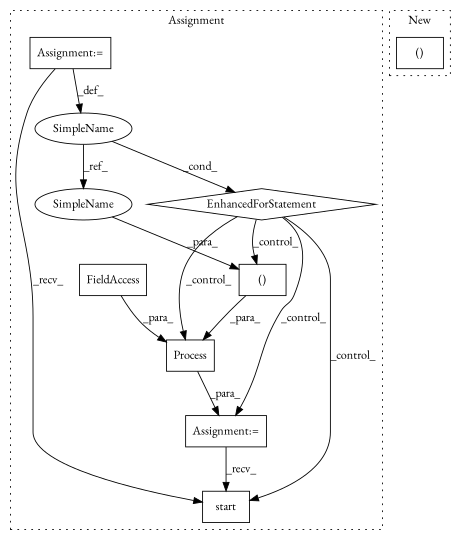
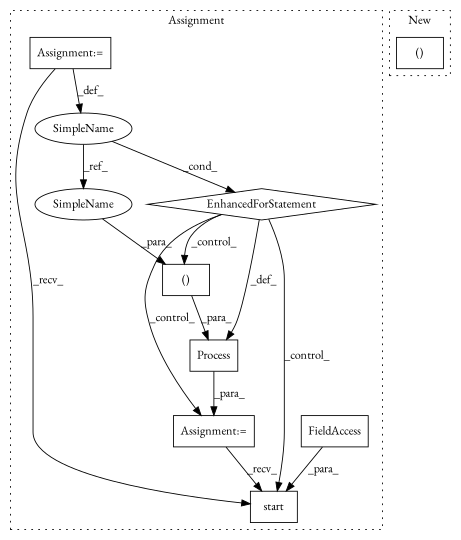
(209, 280) -> (264, 280)
(137, 319) -> (307, 466)
